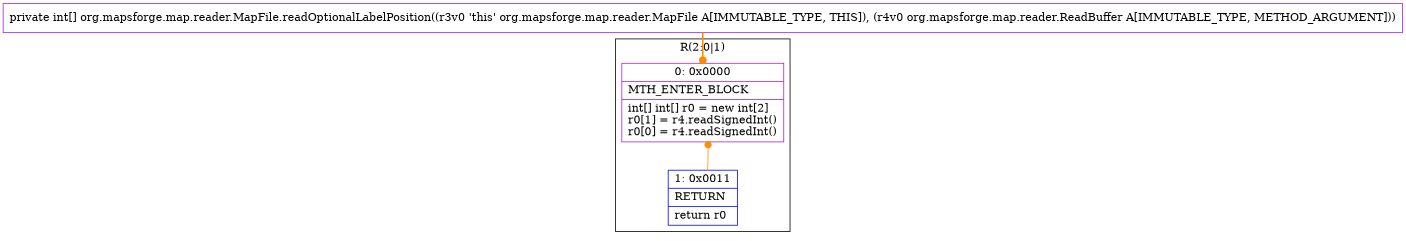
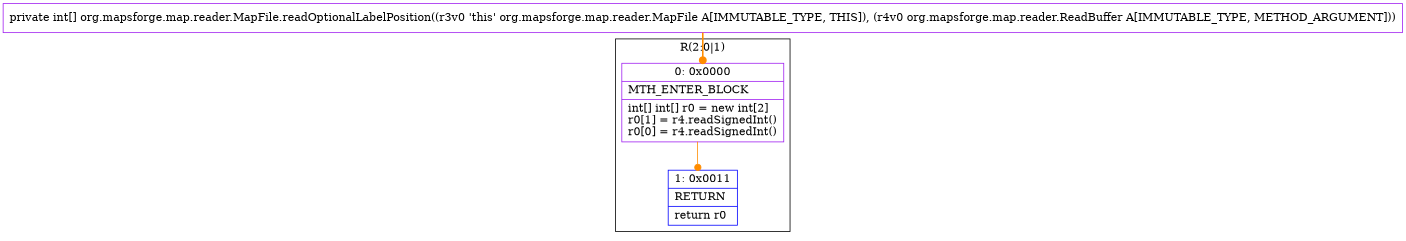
(708, 159) -> (697, 153)
